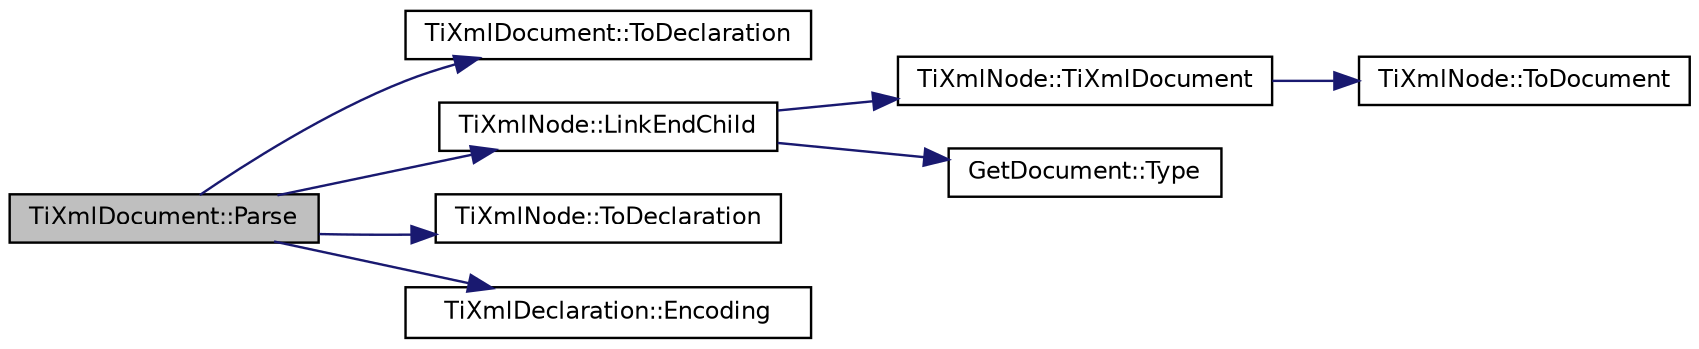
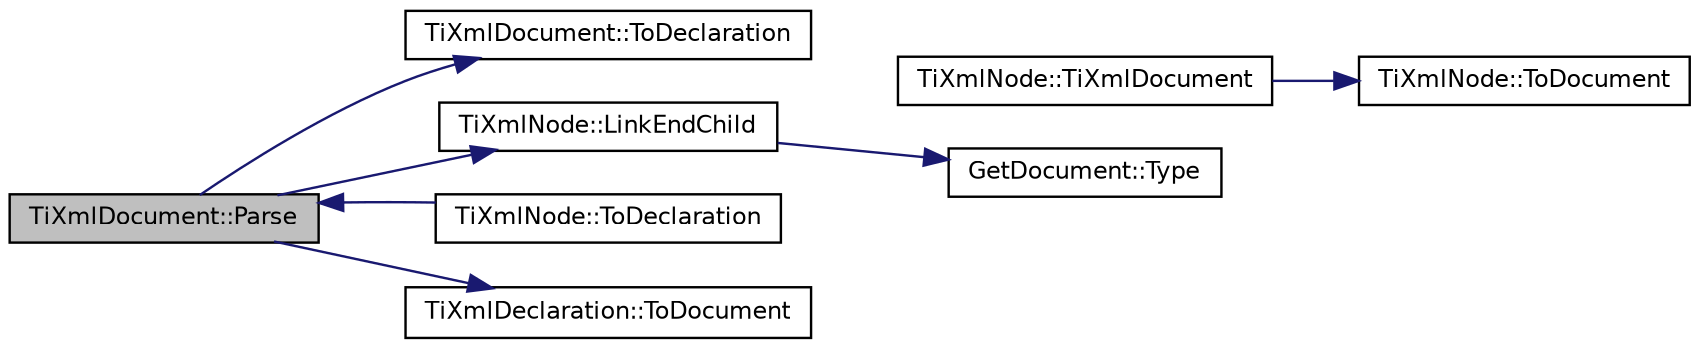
(825, 106) -> none
(365, 235) -> (389, 202)
(608, 313) -> (608, 313)
